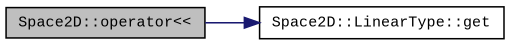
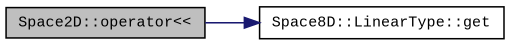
(382, 23) -> (382, 23)
